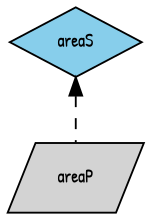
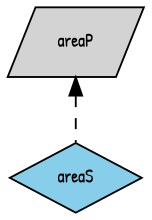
(76, 119) -> (76, 119)
